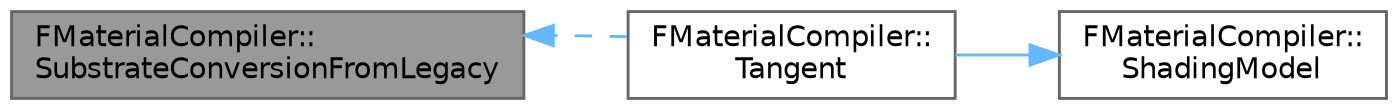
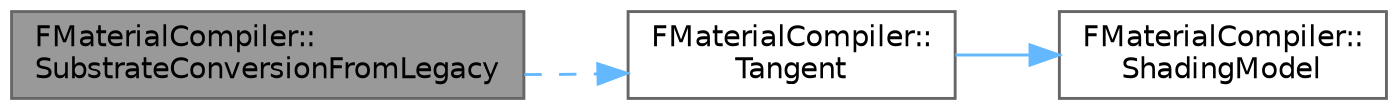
(590, 36) -> (561, 74)
